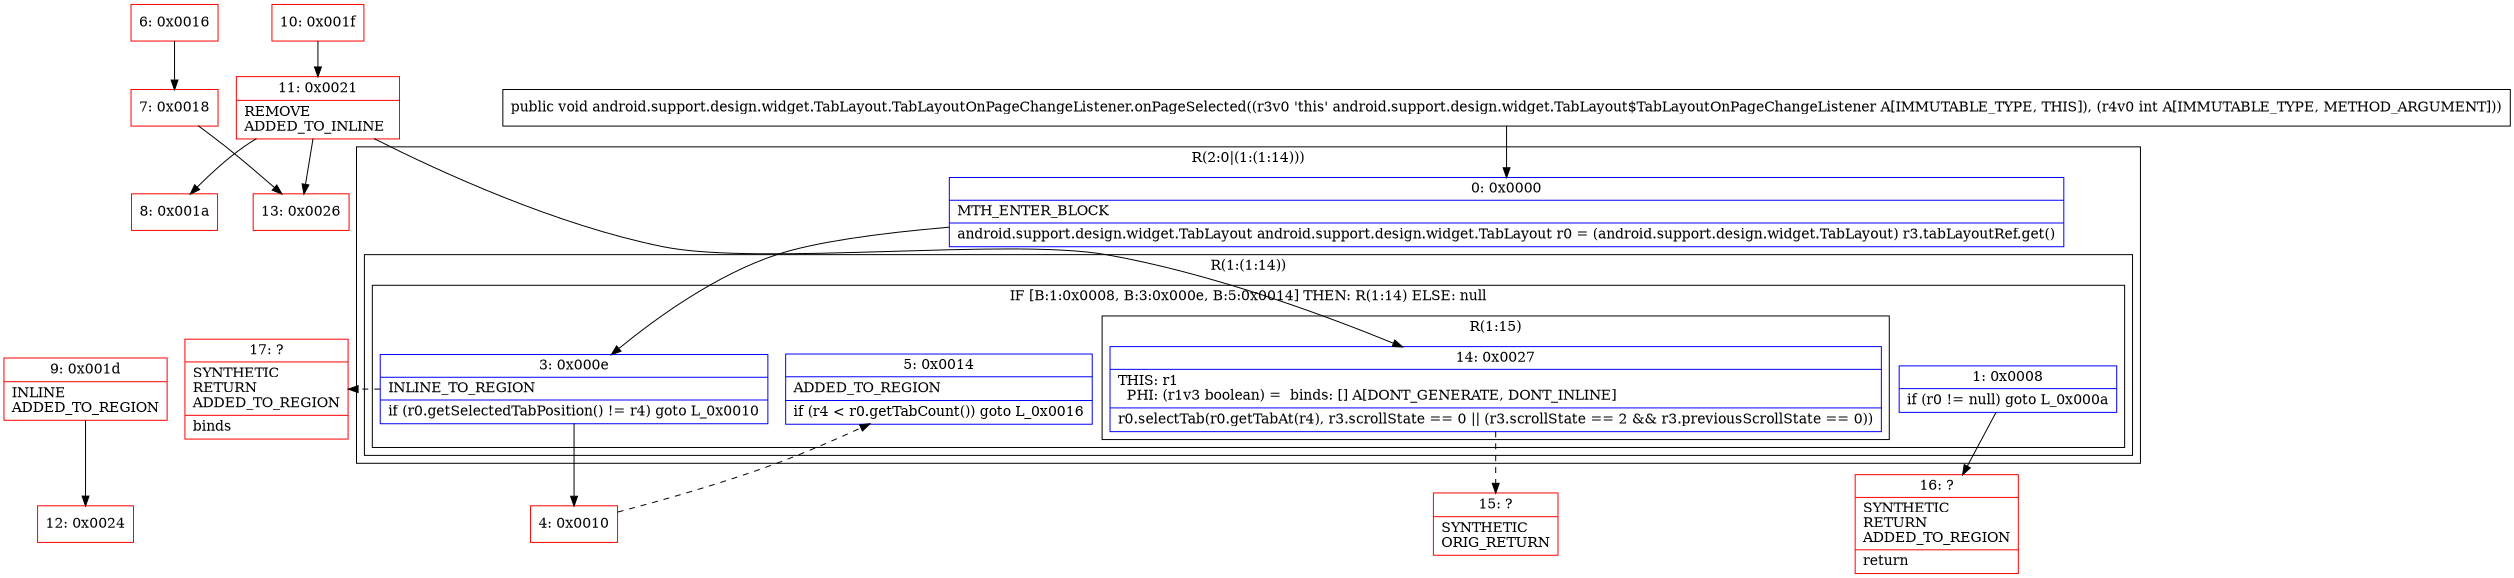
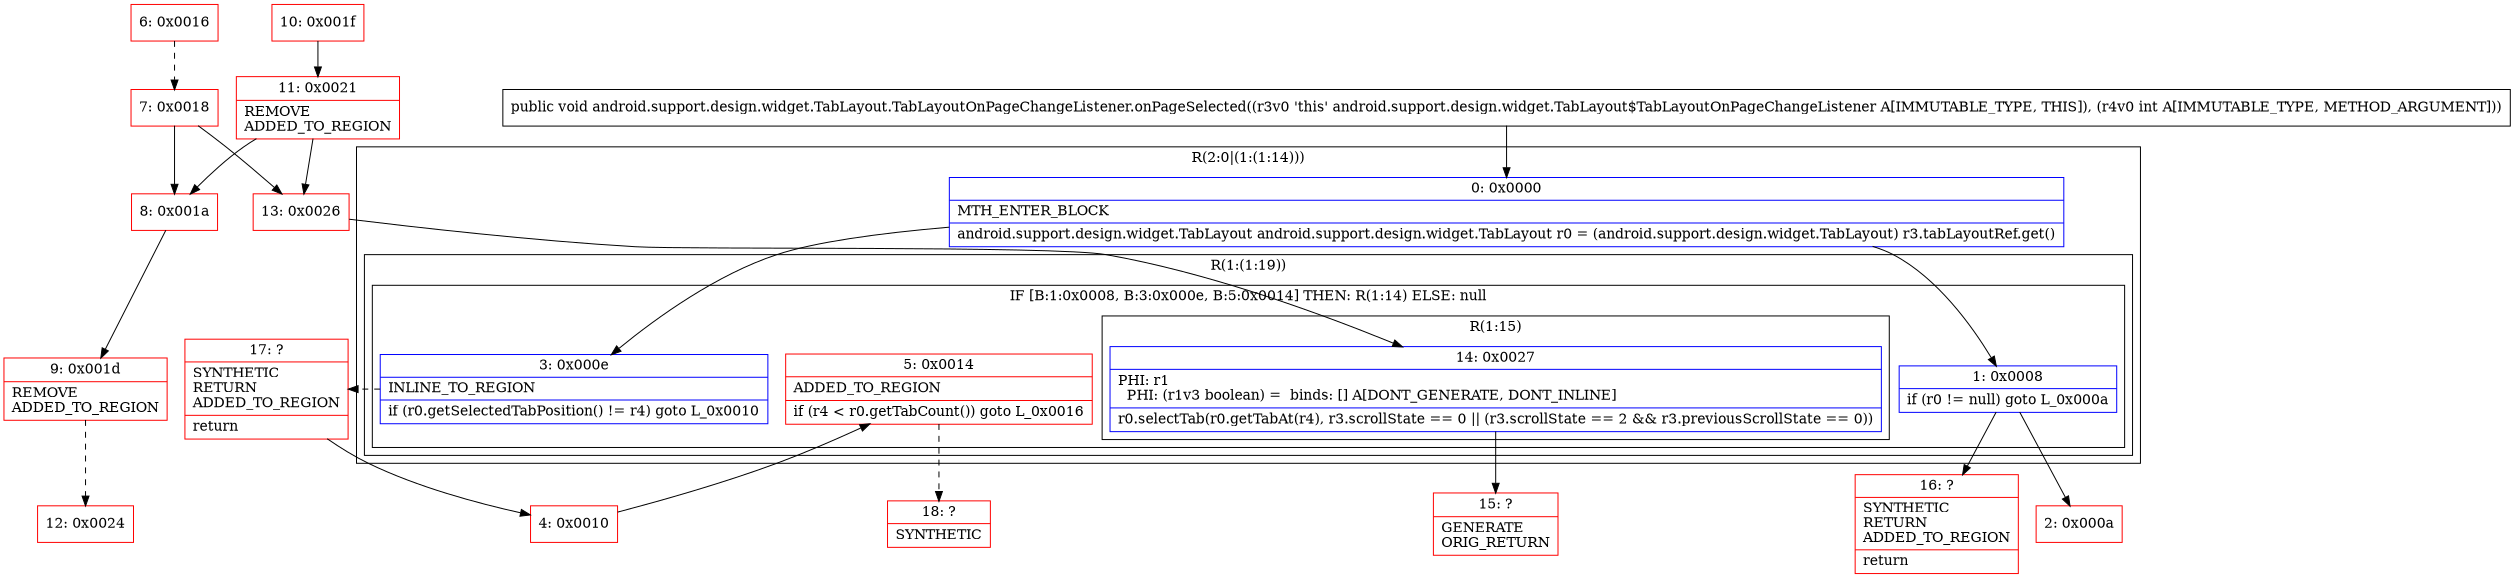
(175, 60) -> (175, 60)
(314, 127) -> (318, 127)
none -> (175, 155)
(670, 248) -> (878, 248)
(1248, 266) -> (1248, 266)
none -> (136, 290)
none -> (1941, 292)
(1151, 381) -> (1146, 381)
(939, 389) -> (939, 389)
(39, 393) -> (45, 393)
(213, 427) -> (216, 427)
(86, 458) -> (86, 458)
(1496, 470) -> (1496, 470)
(574, 471) -> (420, 485)
(741, 476) -> (741, 476)
none -> (939, 524)
none -> (2079, 524)
(1485, 528) -> (1483, 528)
